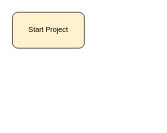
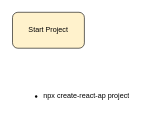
none -> (86, 96)
